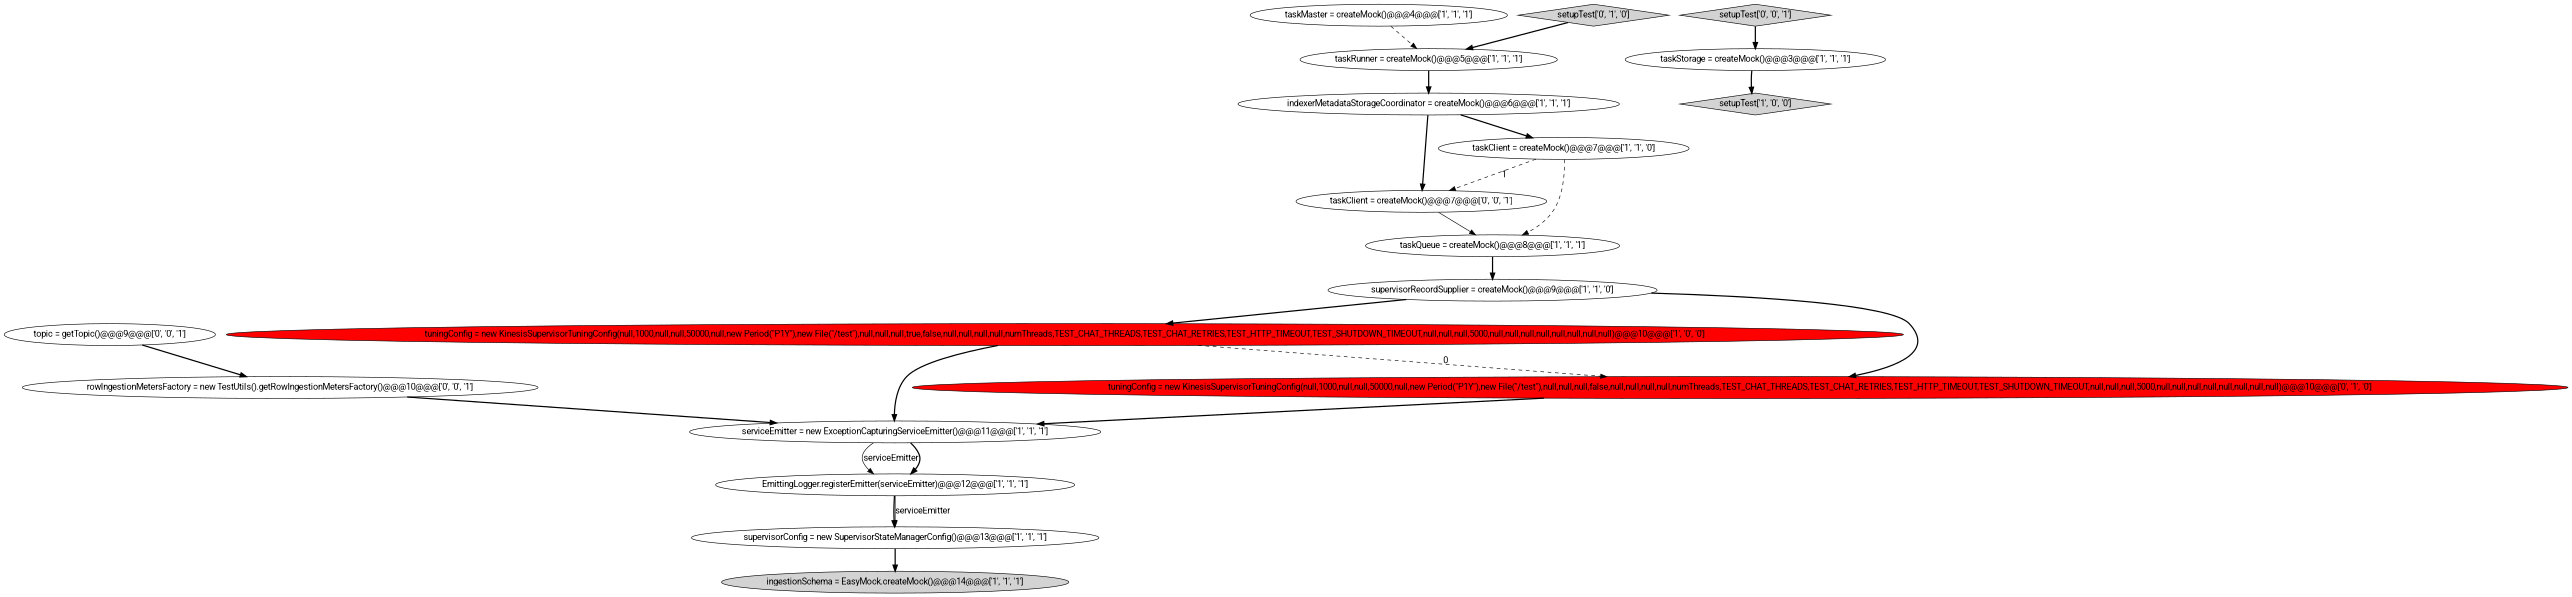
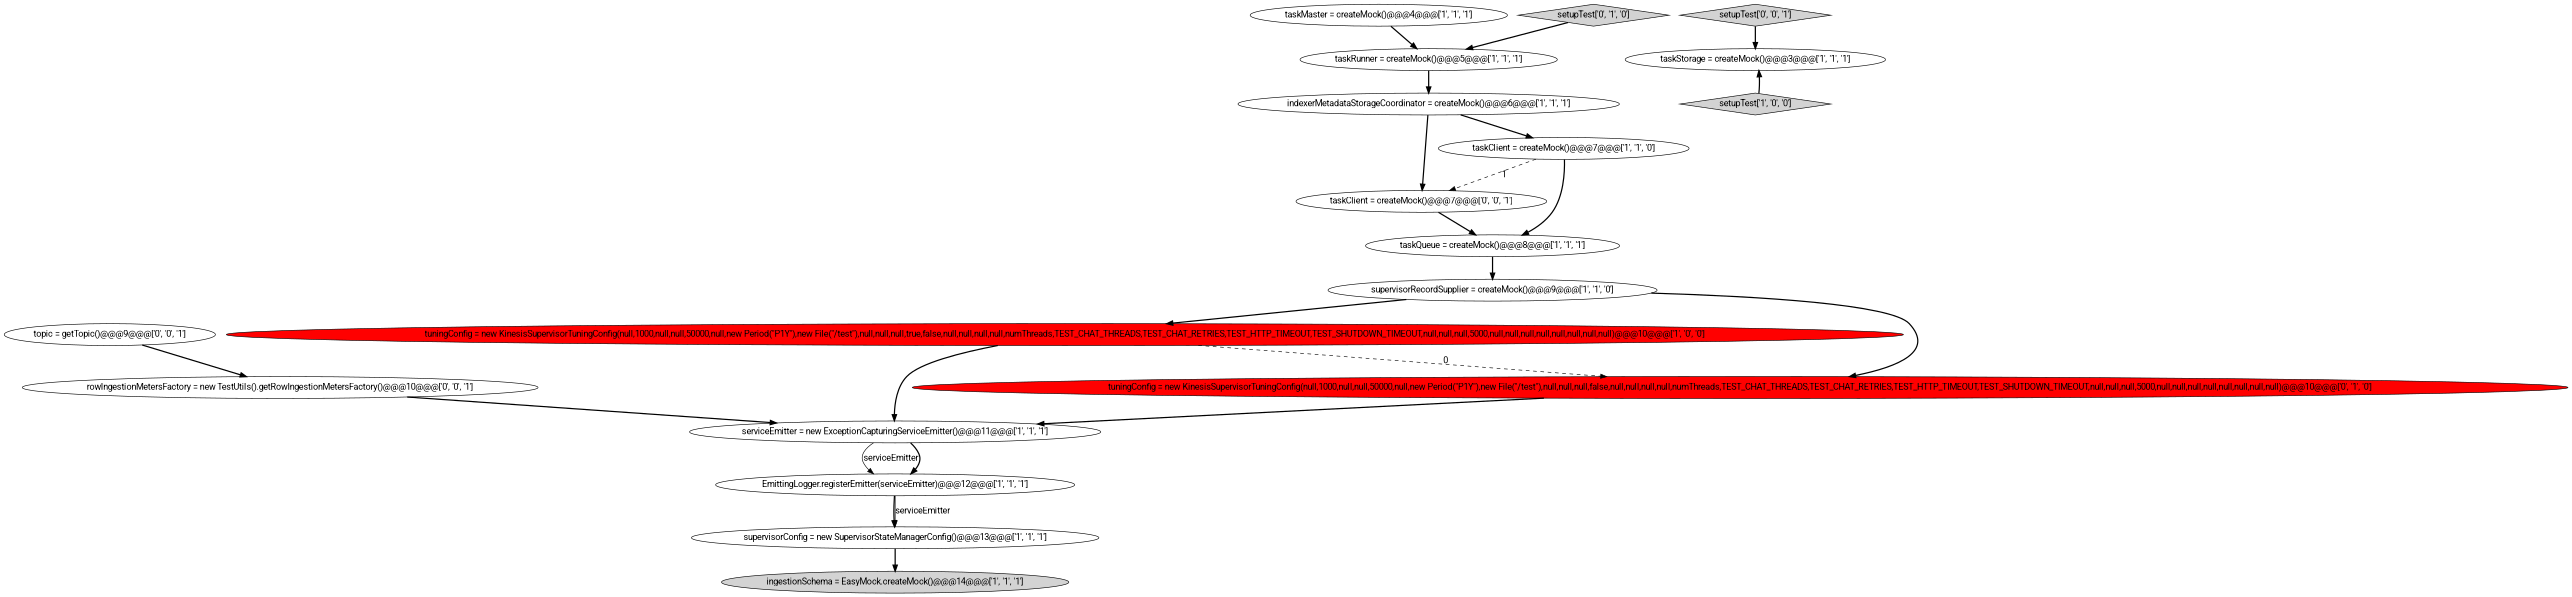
(1402, 35) -> (1402, 35)
(1751, 79) -> (1759, 85)
(1558, 202) -> (1558, 202)
(1454, 222) -> (1454, 222)
